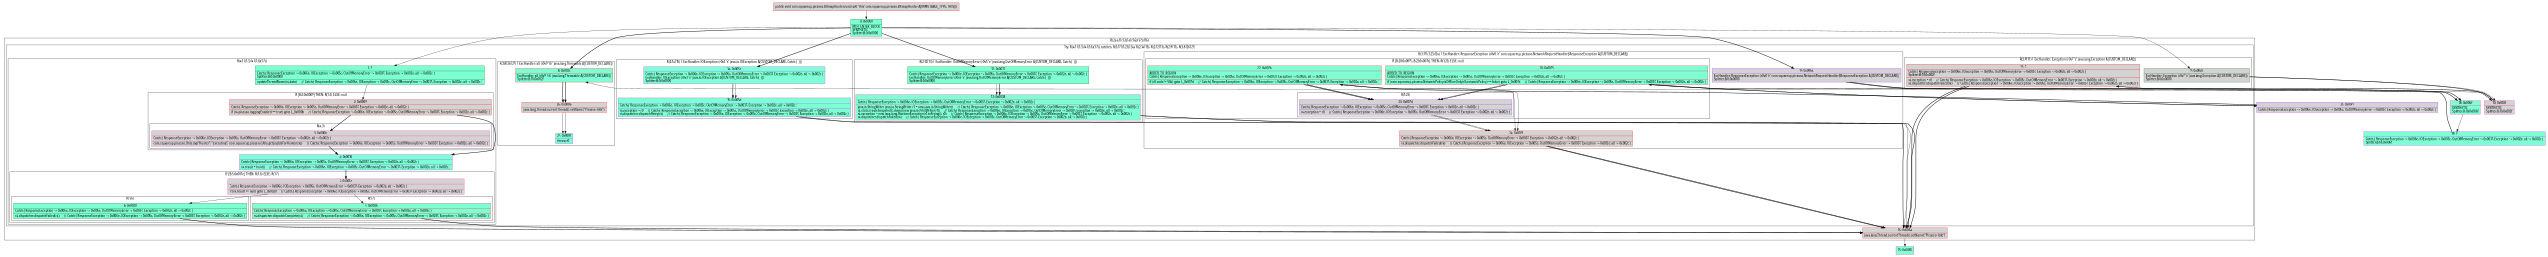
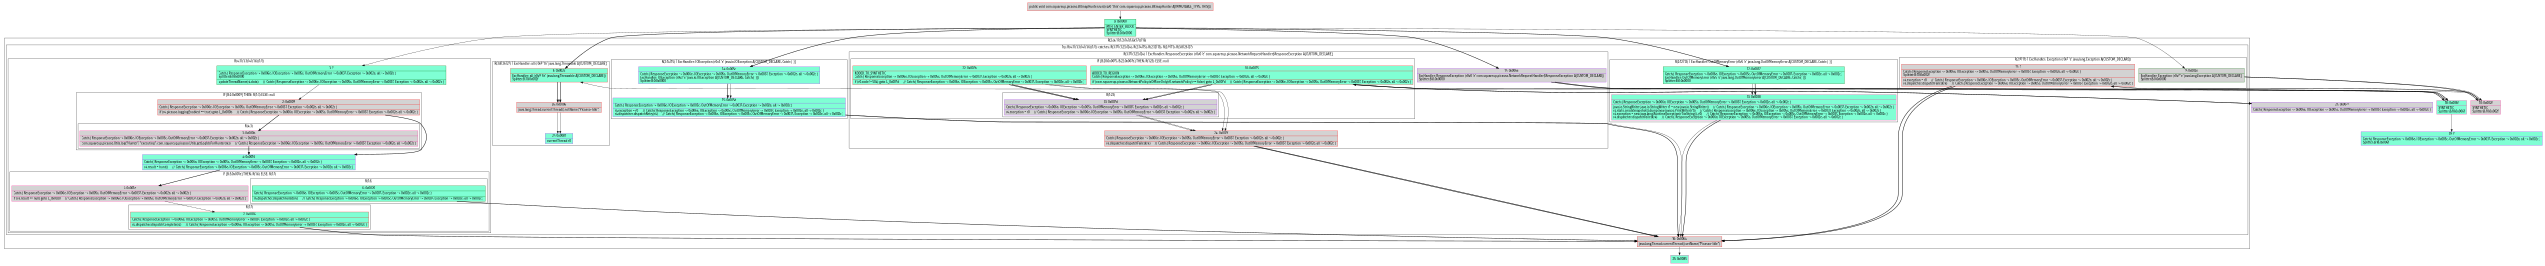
(1163, 73) -> (870, 73)
(2067, 89) -> (1902, 89)
(1799, 94) -> none
(563, 141) -> (559, 141)
(230, 198) -> none
